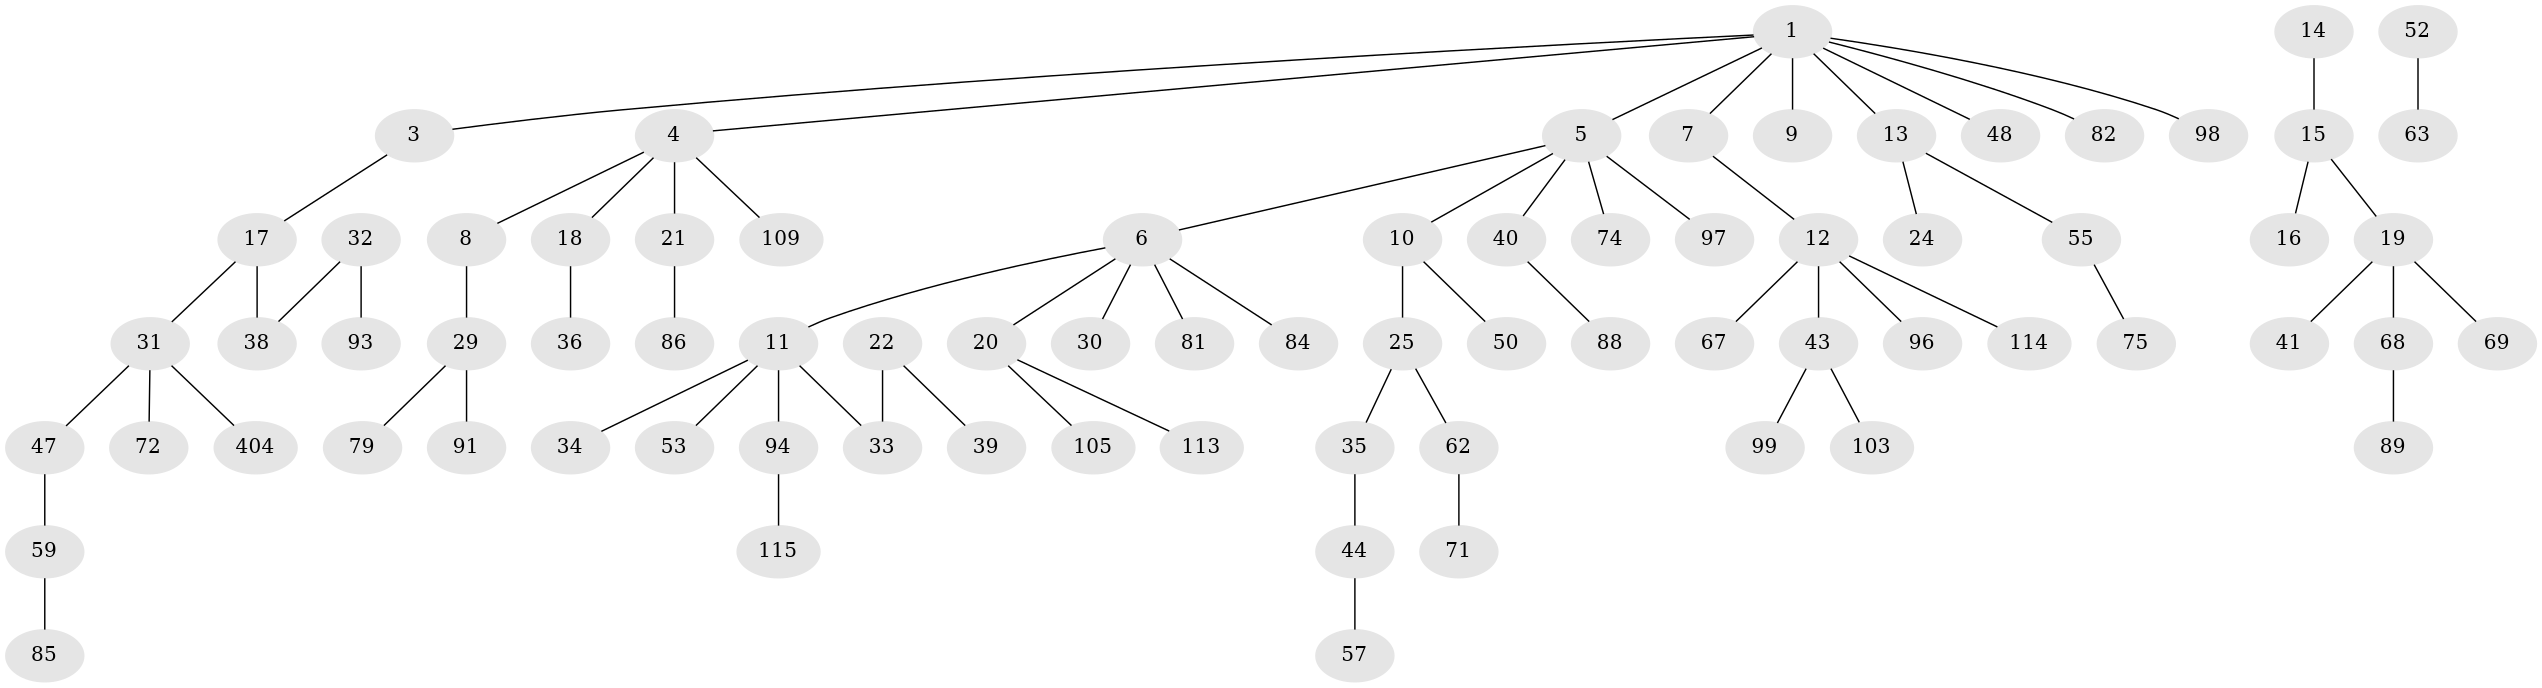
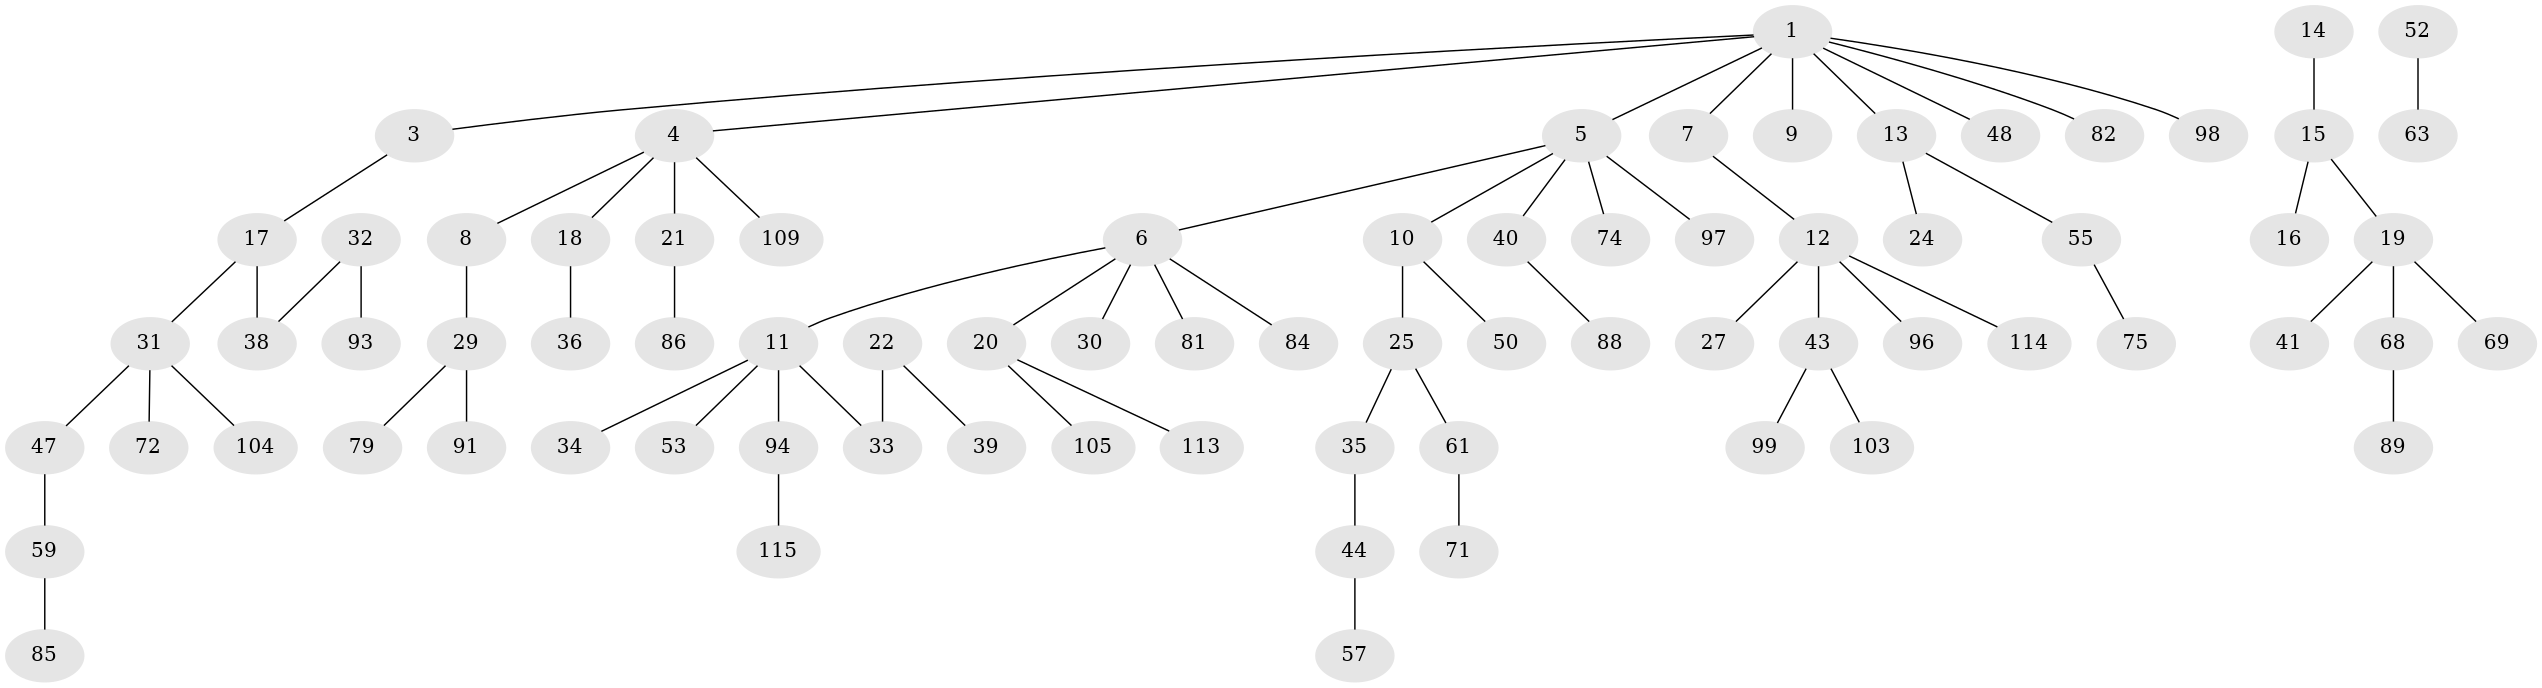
(1715, 344) -> (1715, 344)
(256, 448) -> (256, 448)
(1459, 448) -> (1459, 448)
